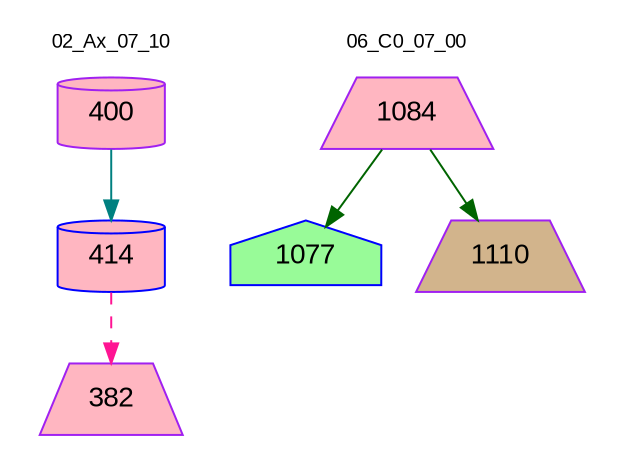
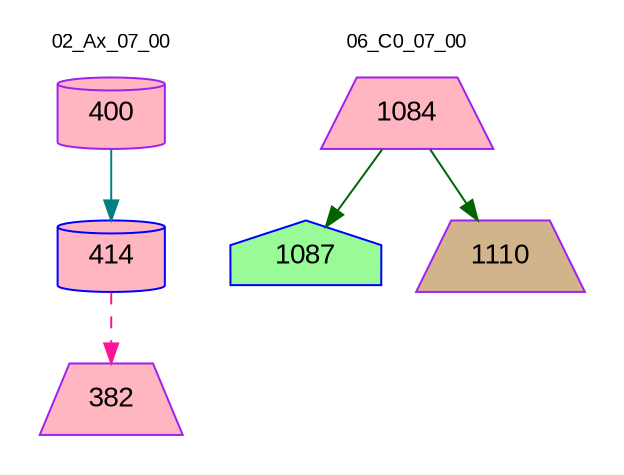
(111, 43) -> (111, 43)
(306, 256) -> (306, 256)
